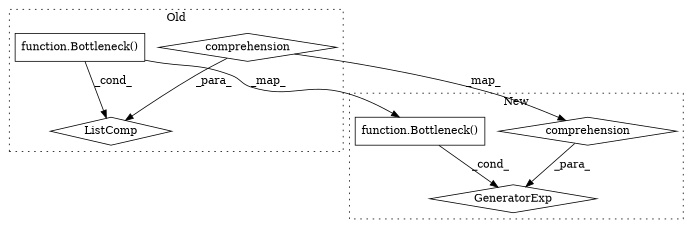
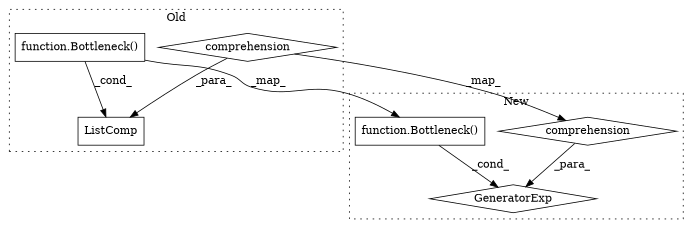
(111, 131) -> (111, 131)
